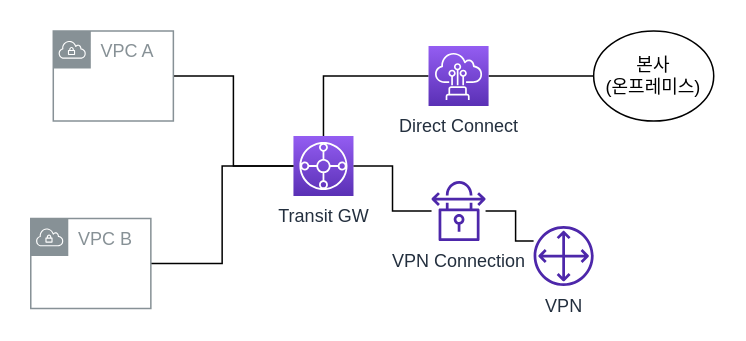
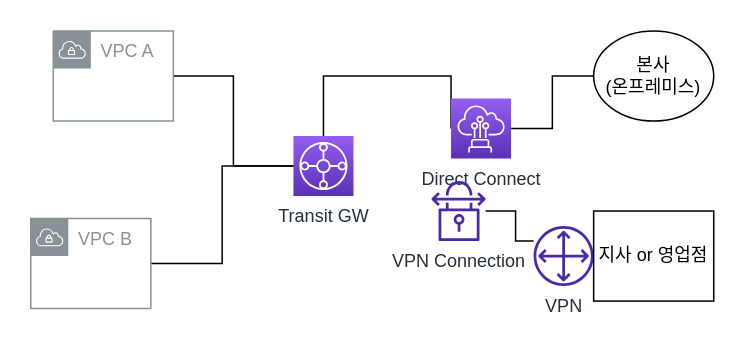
(458, 76) -> (481, 128)
(392, 188) -> none
none -> (653, 256)
